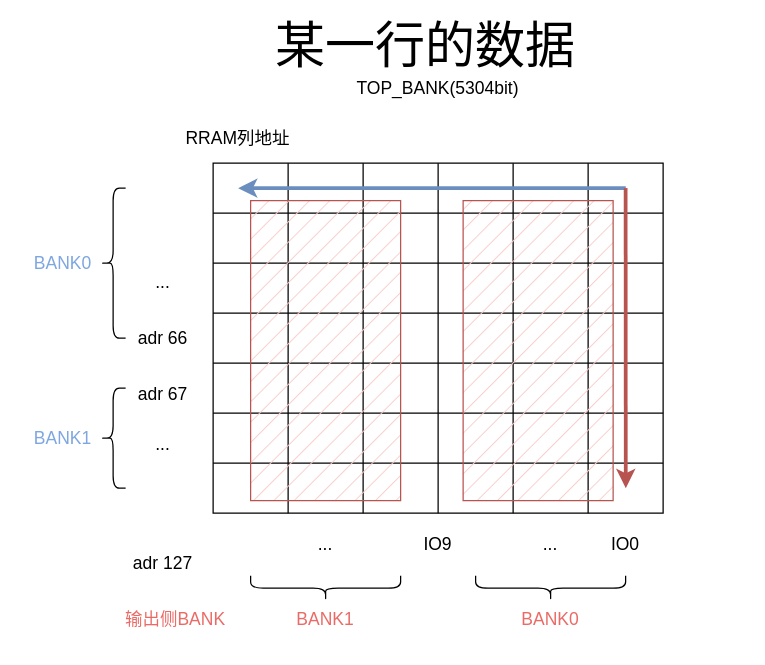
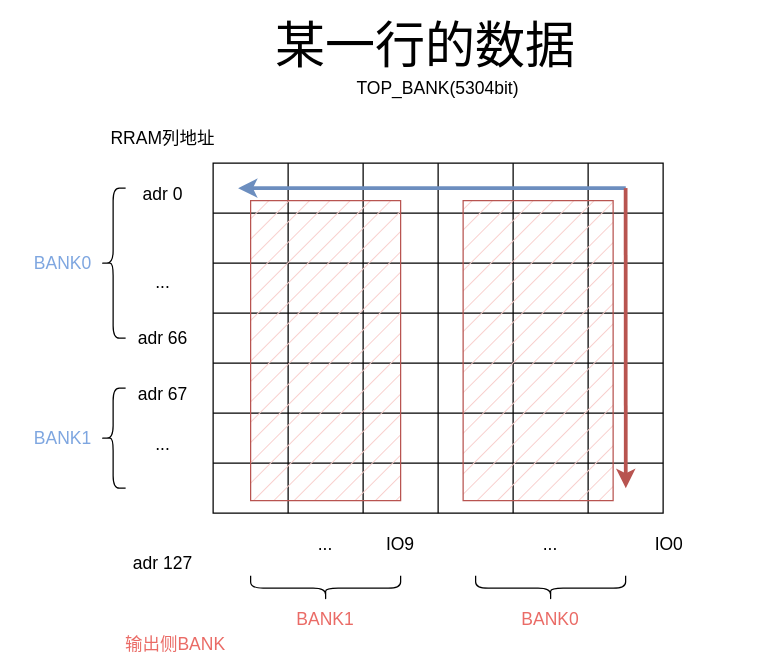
(238, 138) -> (163, 138)
none -> (163, 194)
(438, 544) -> (401, 544)
(626, 544) -> (669, 544)
(176, 619) -> (176, 644)
